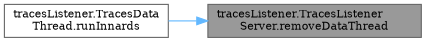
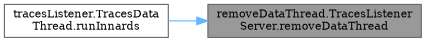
(315, 21) -> (315, 21)
